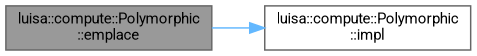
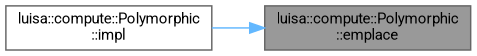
(231, 28) -> (231, 28)
